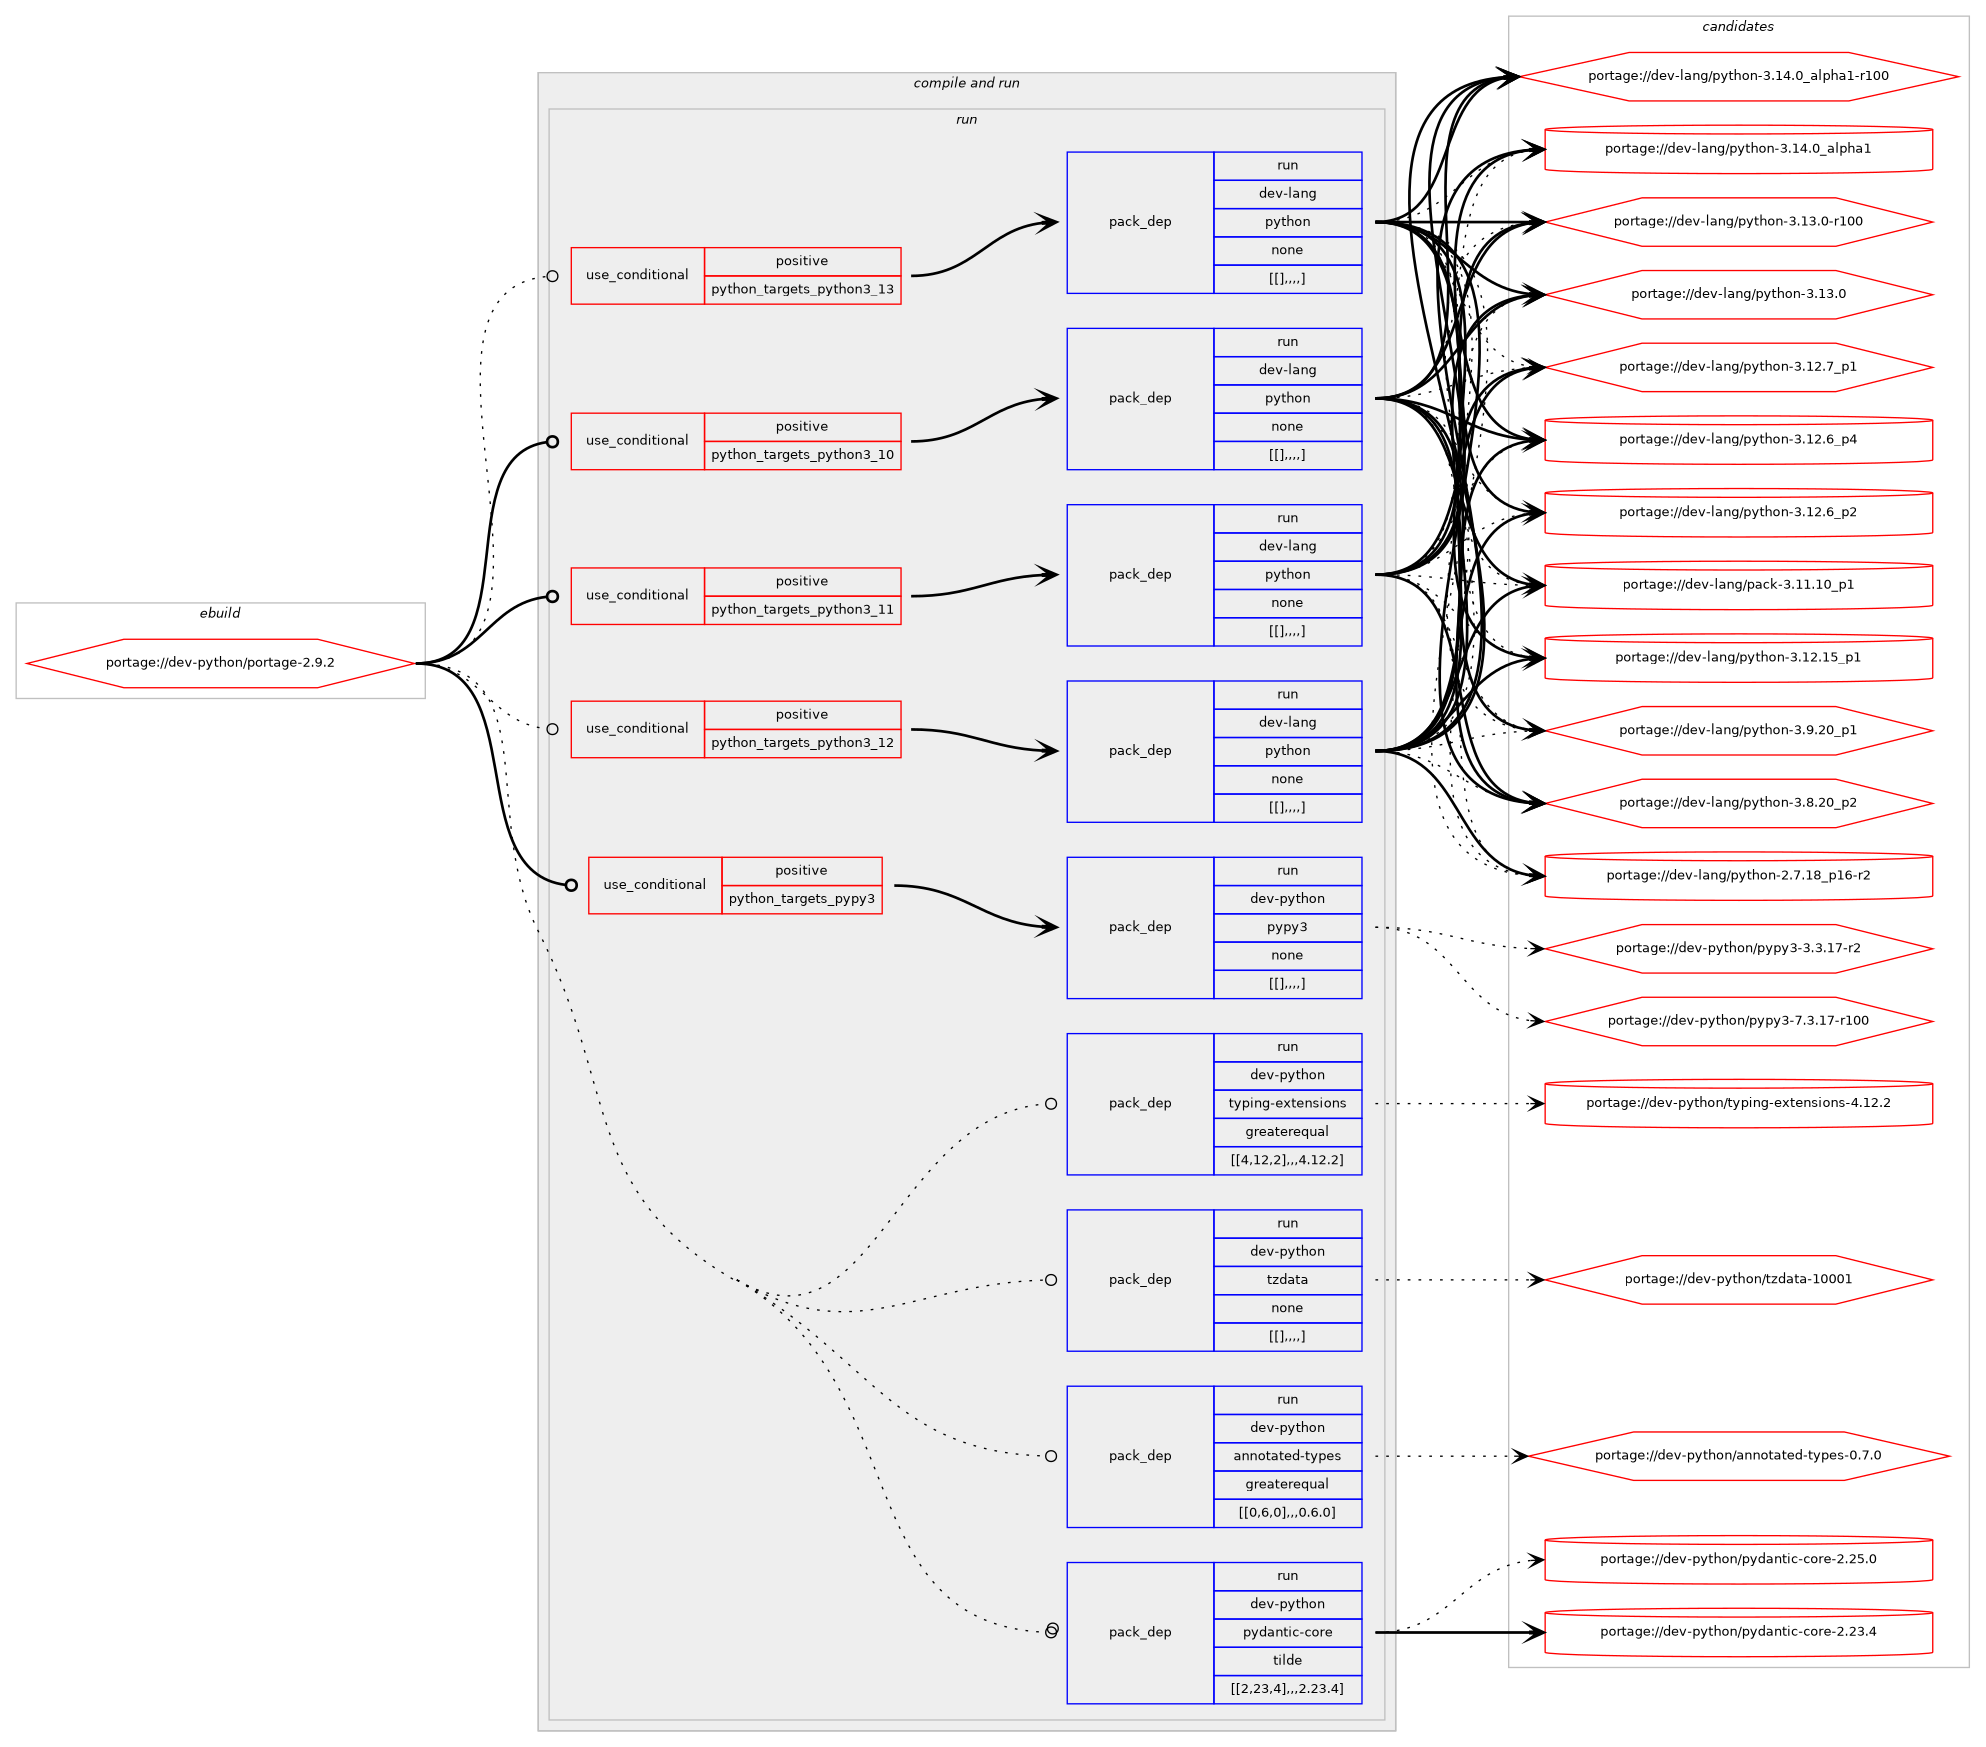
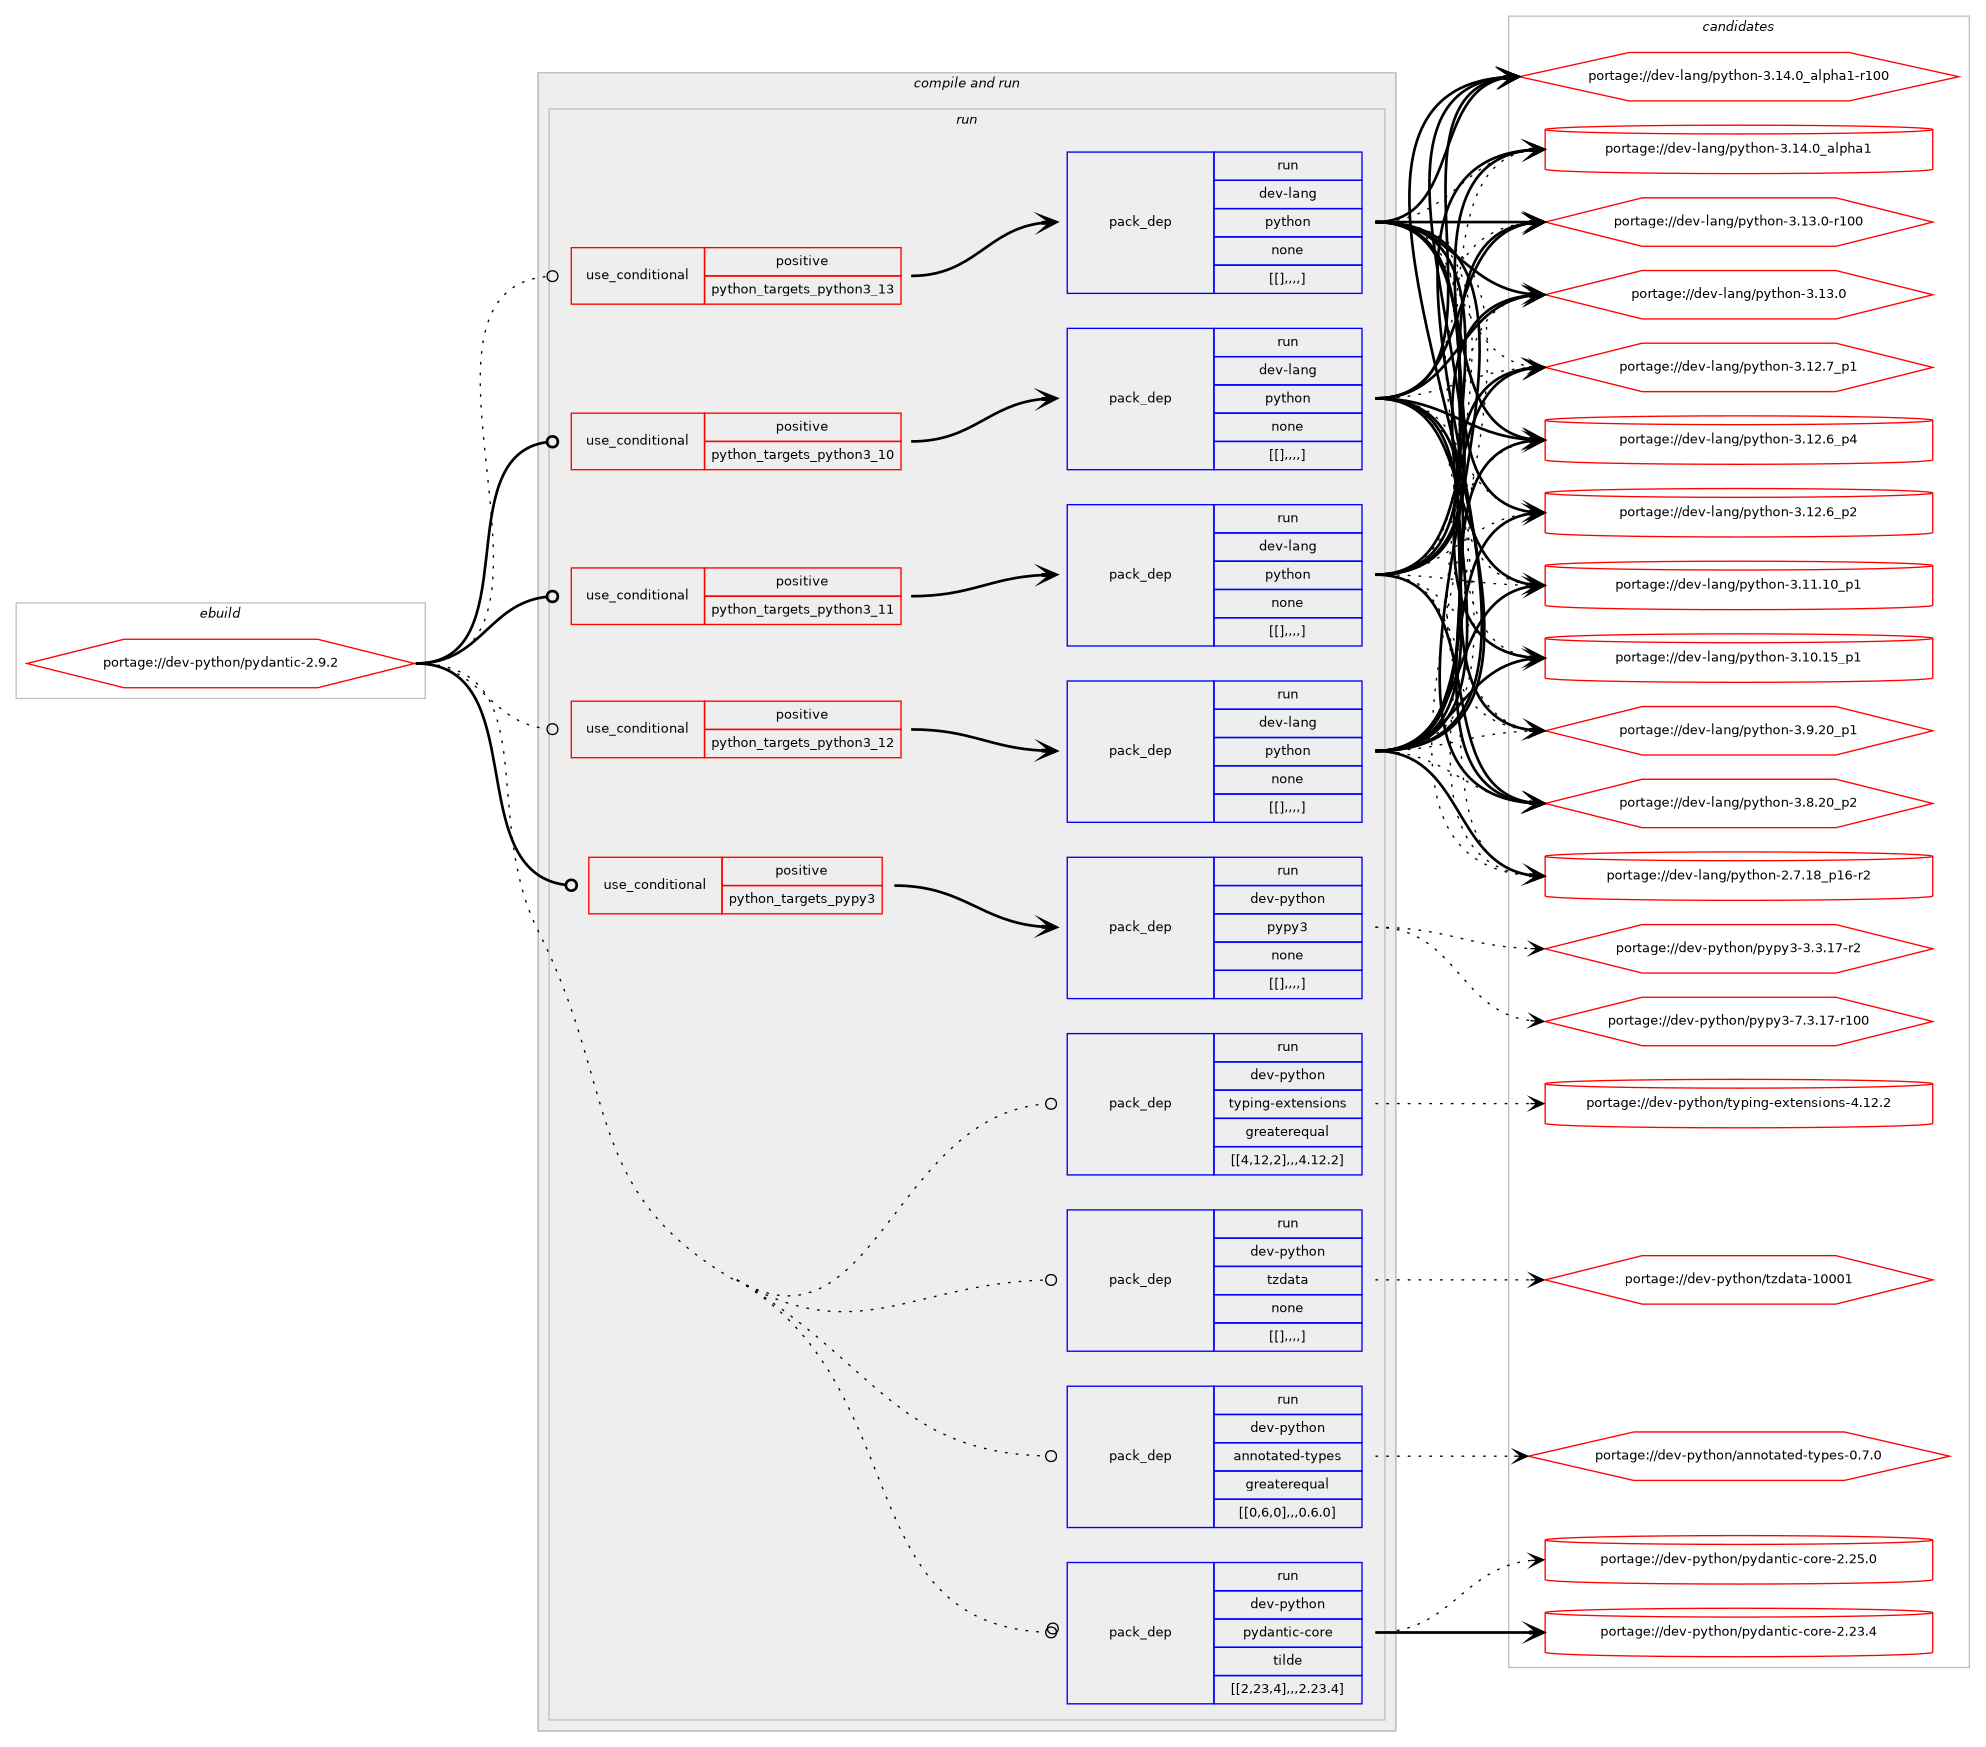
(1739, 585) -> (1739, 585)
(1739, 658) -> (1739, 658)
(221, 663) -> (221, 663)
